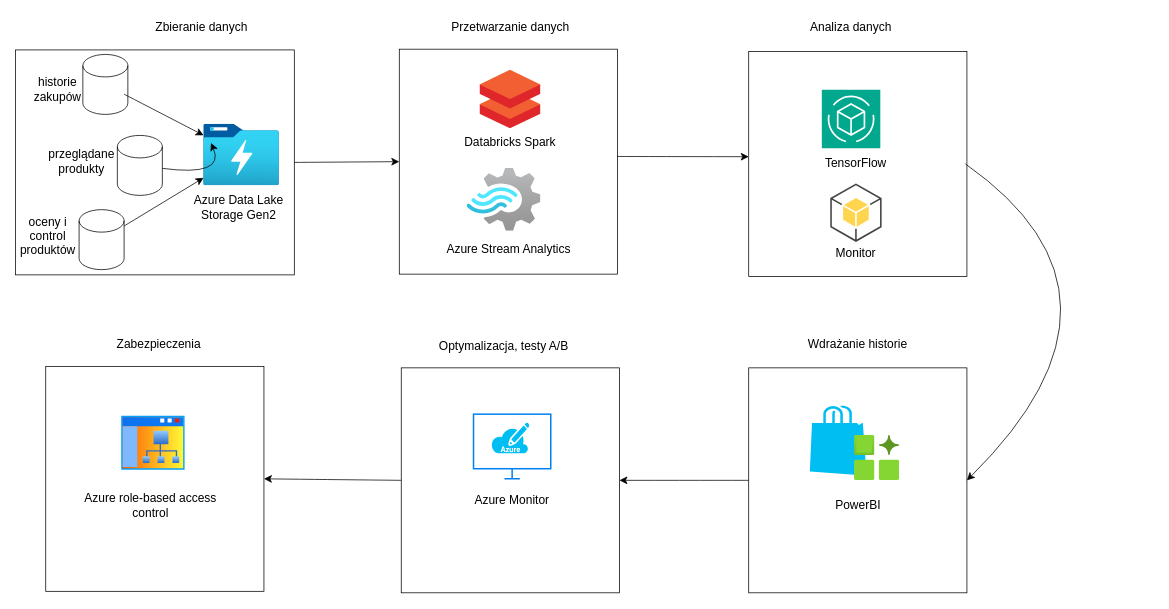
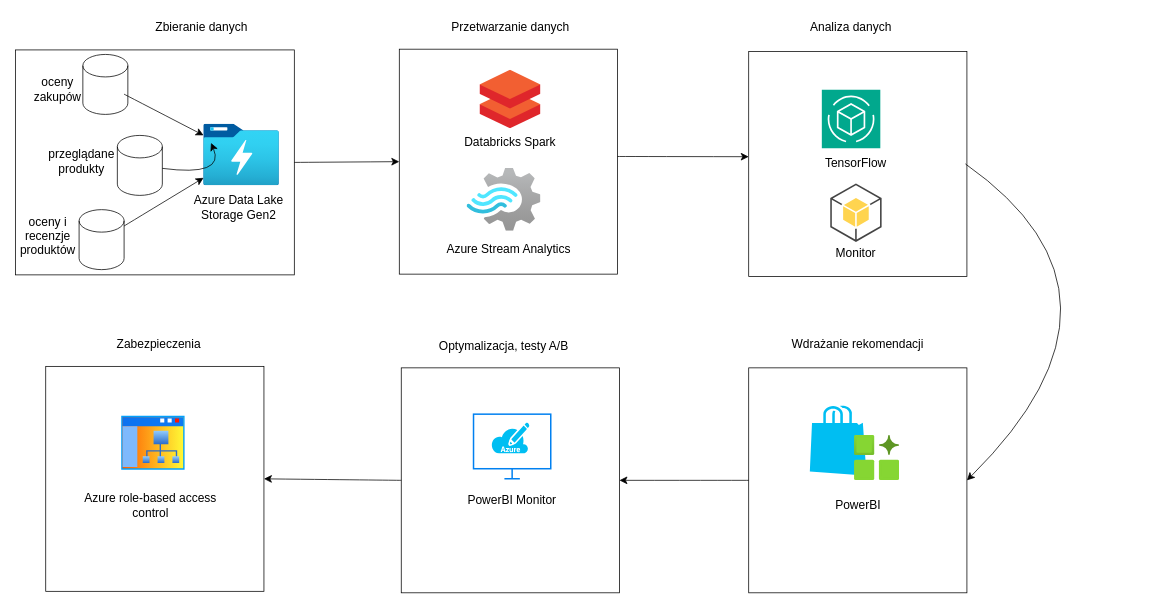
(58, 89) -> (58, 89)
(48, 236) -> (48, 236)
(858, 344) -> (858, 344)
(512, 500) -> (512, 500)
